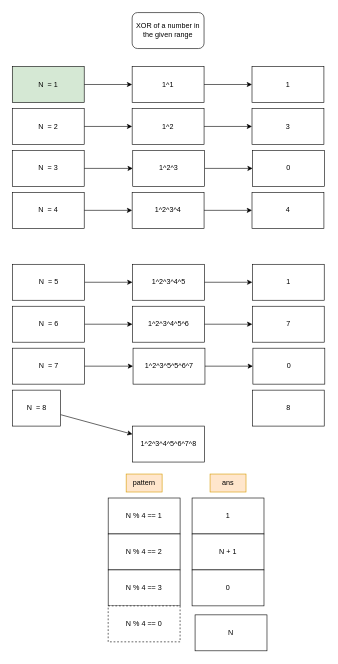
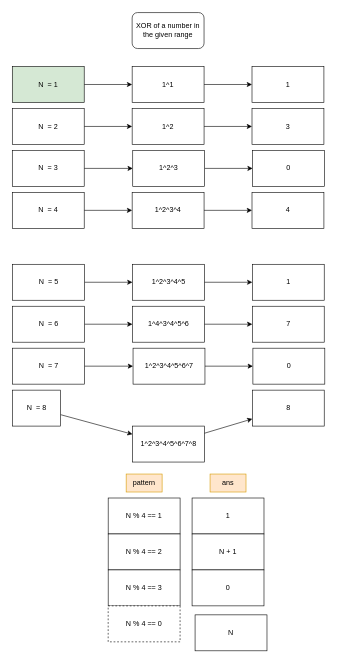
(169, 324) -> (169, 324)
(170, 366) -> (170, 366)
none -> (227, 427)
